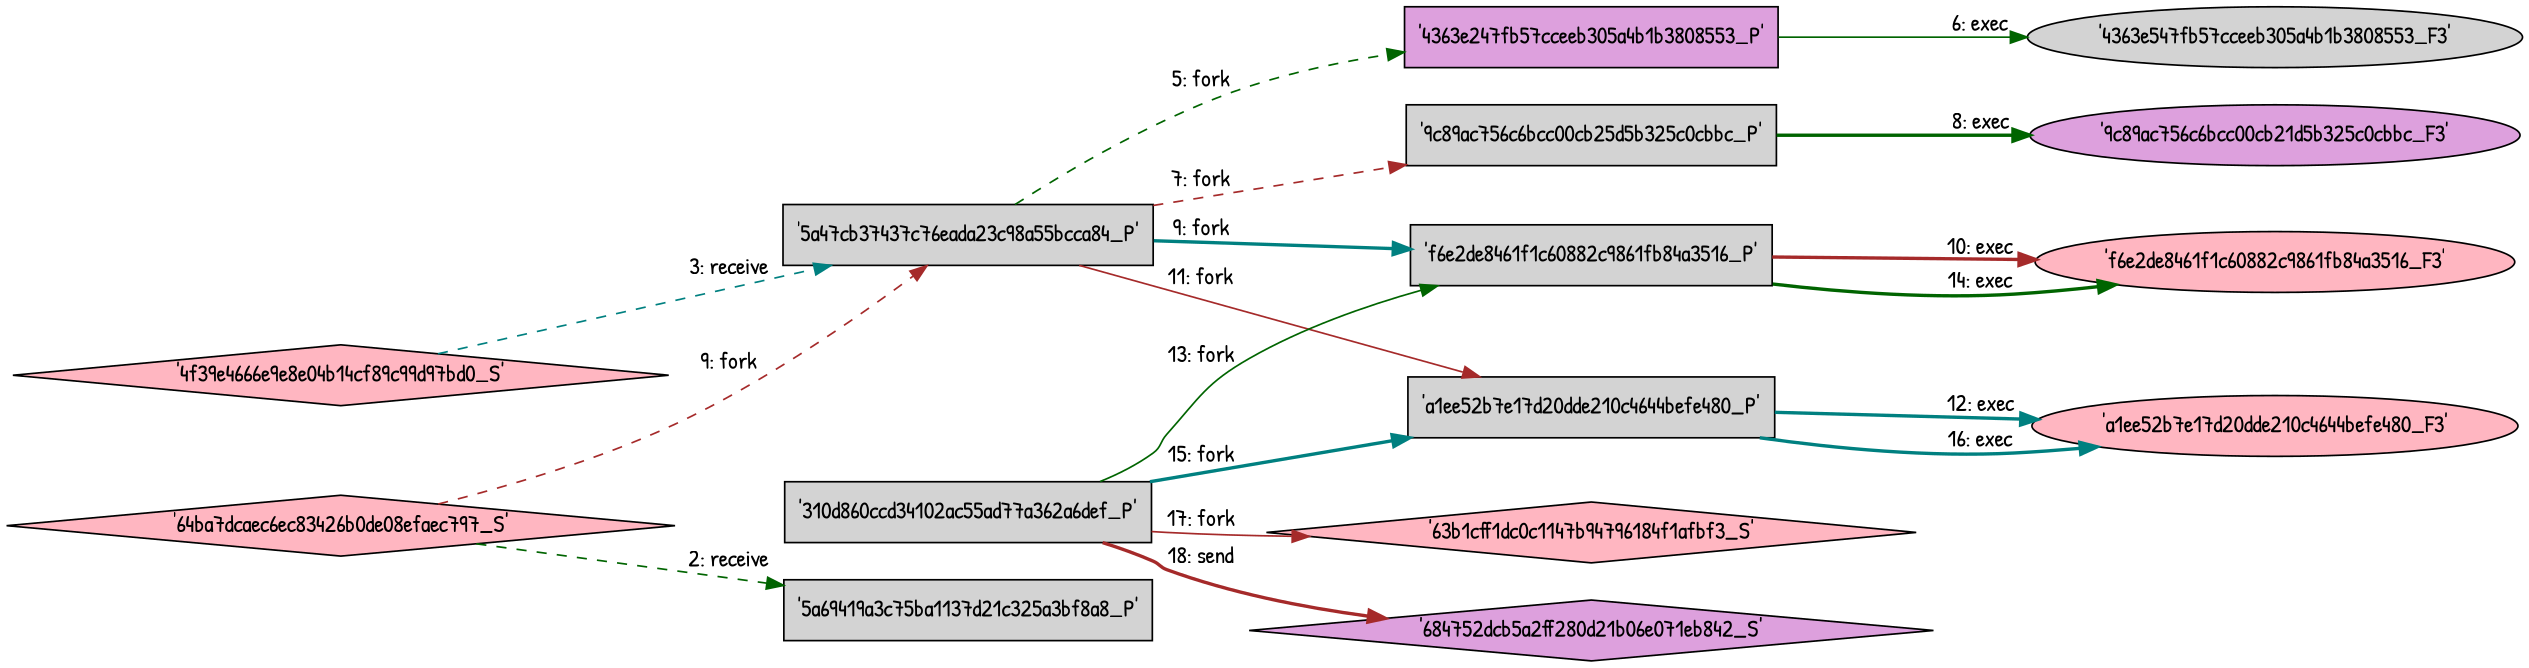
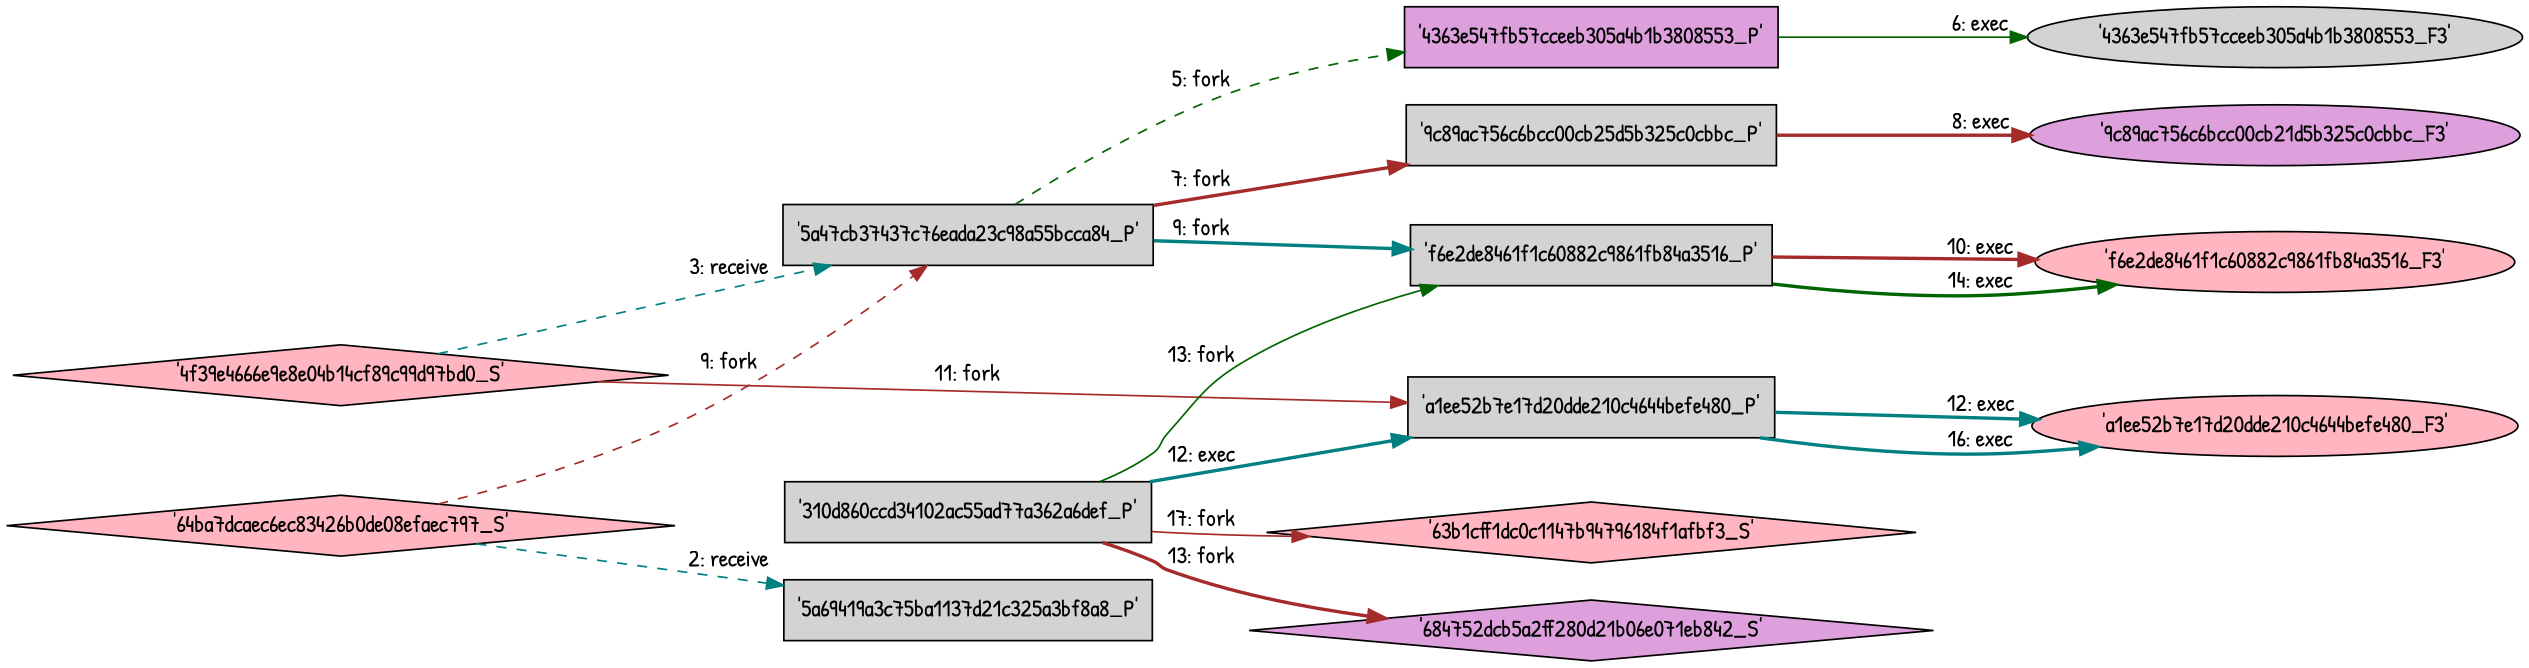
(1591, 37) -> (1591, 37)
(1895, 135) -> (1895, 135)
(1271, 186) -> (1271, 186)
(1271, 319) -> (994, 392)
(1201, 456) -> (1201, 456)
(1201, 557) -> (1201, 557)
(622, 563) -> (622, 563)
